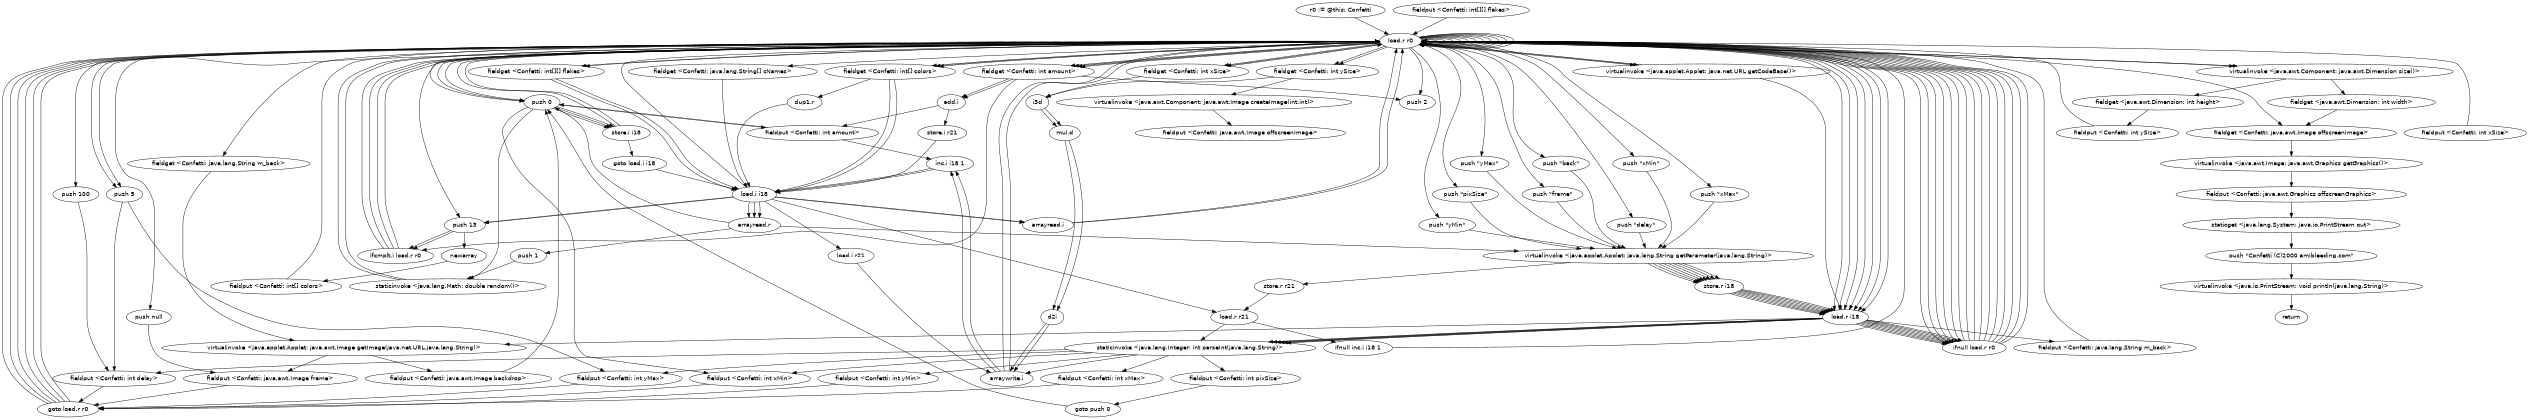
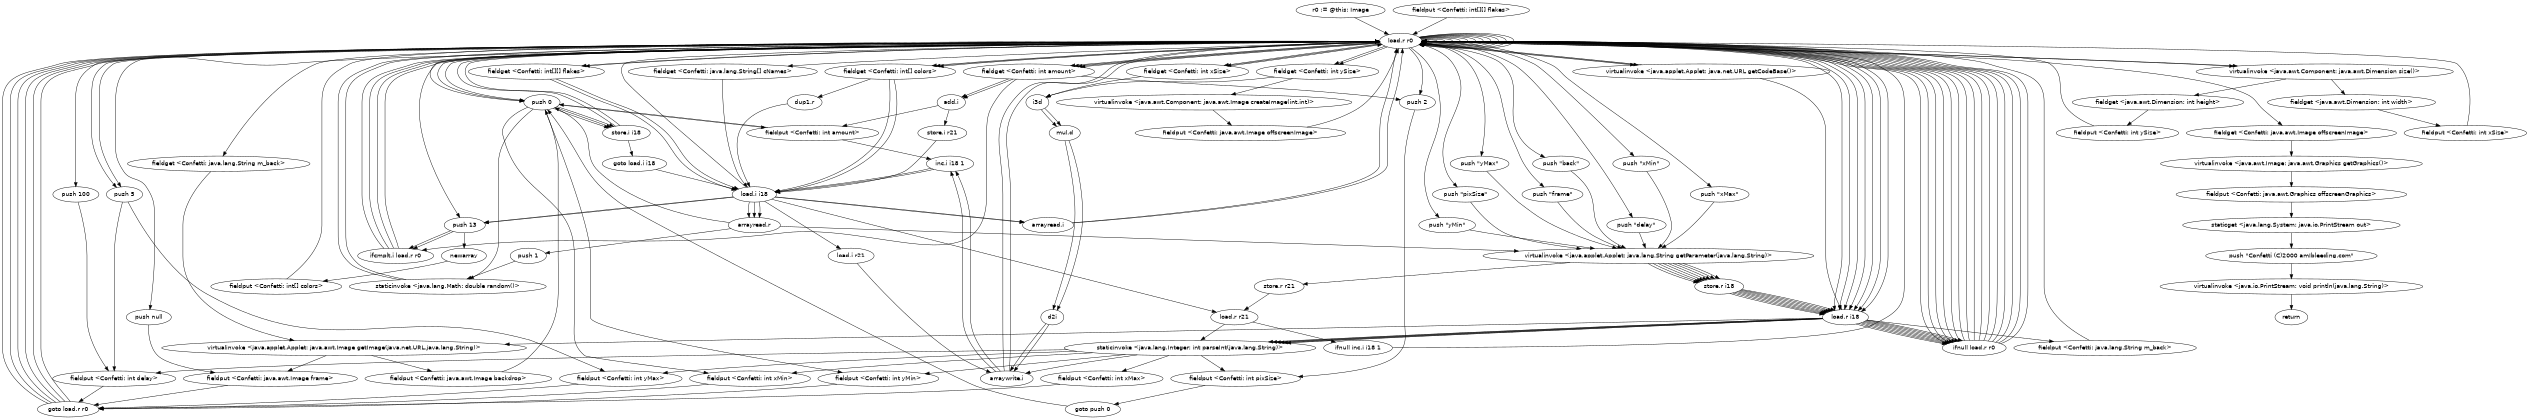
(1341, 10) -> (1341, 10)
none -> (1364, 104)
(2323, 117) -> (2407, 117)
none -> (1405, 282)
none -> (608, 326)
